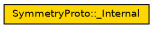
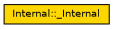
(77, 14) -> (57, 14)
